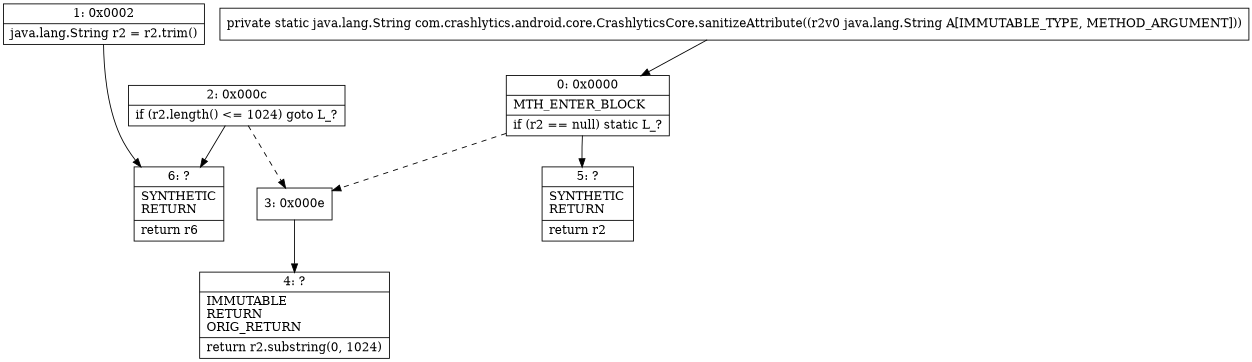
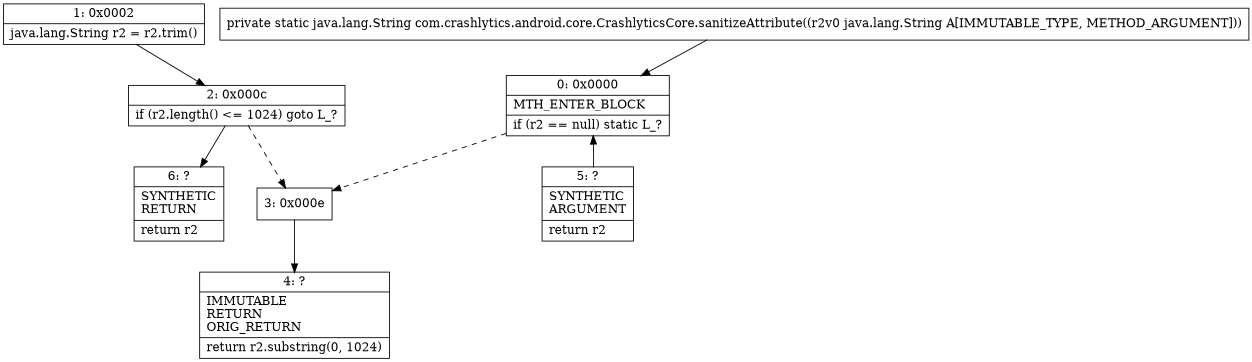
(110, 105) -> (167, 63)
(582, 147) -> (594, 156)
(577, 210) -> (588, 210)
(170, 230) -> (170, 230)
